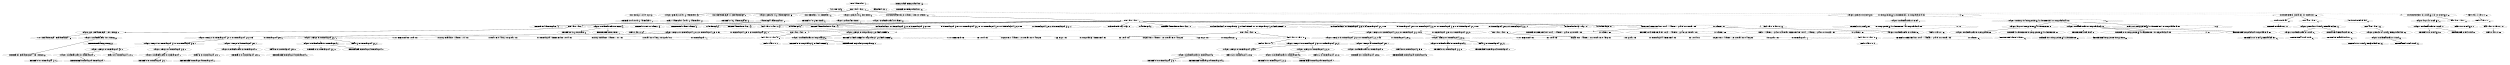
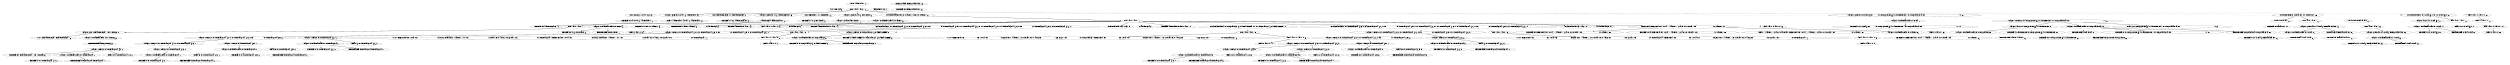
(64, 47) -> (68, 52)
